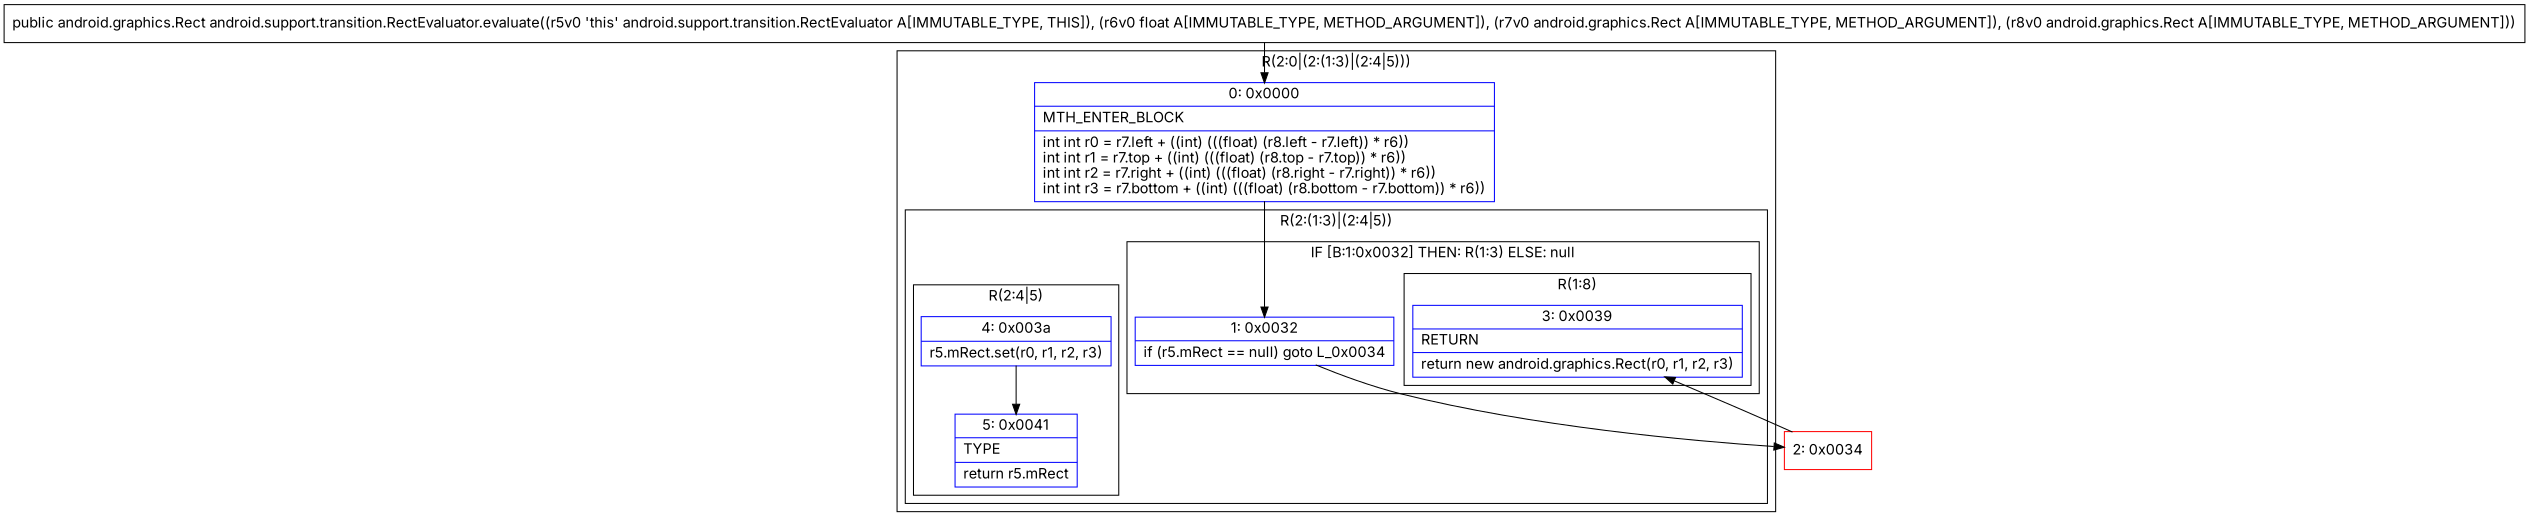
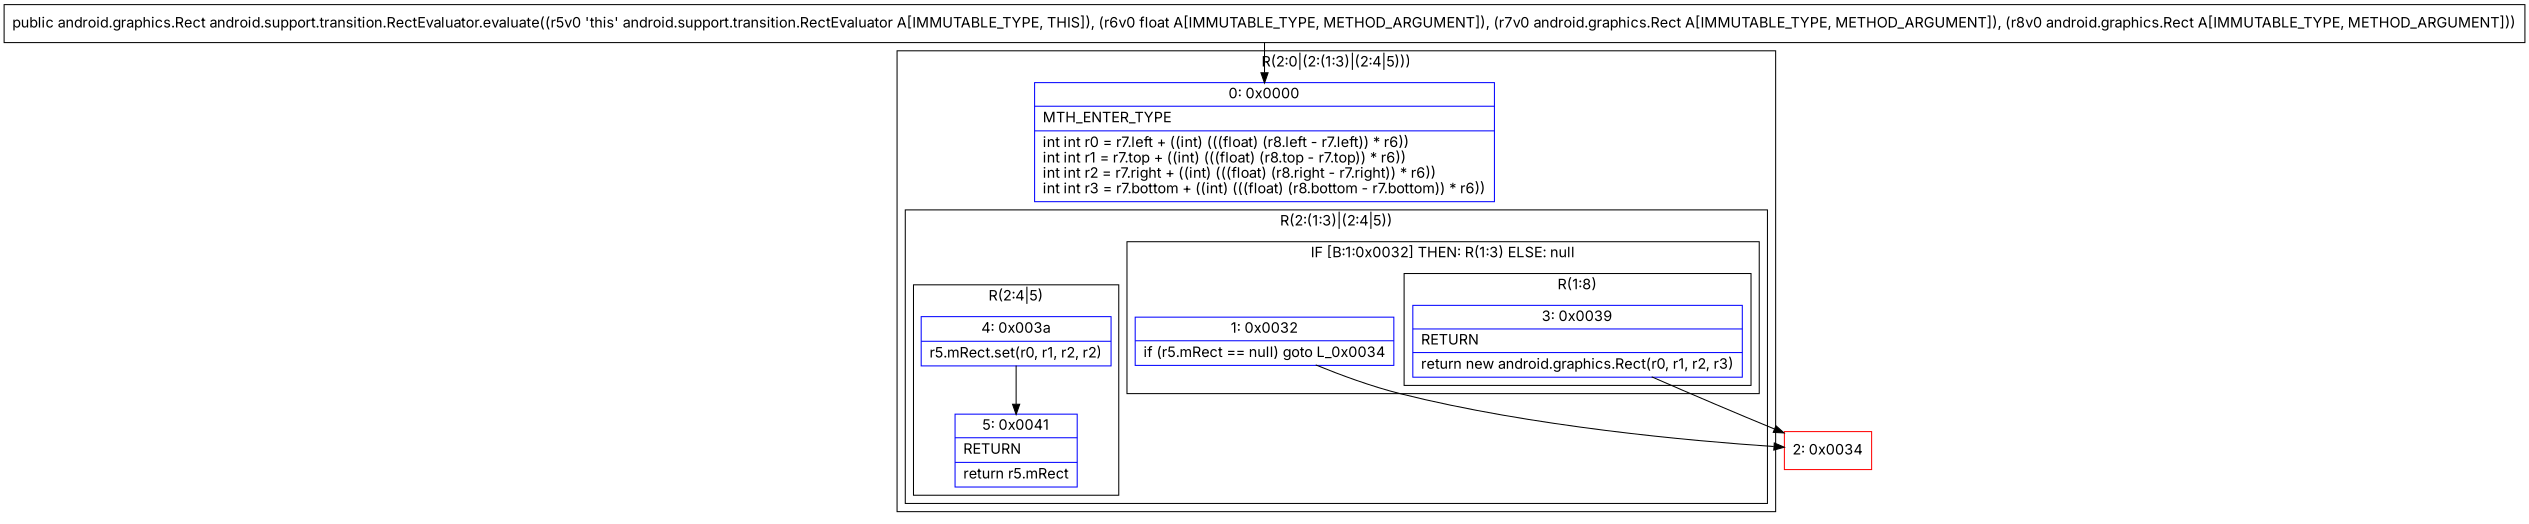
(1114, 118) -> (1107, 118)
(1265, 254) -> none
(1016, 353) -> (1016, 353)
(1734, 406) -> (1713, 403)
(982, 450) -> (993, 450)
